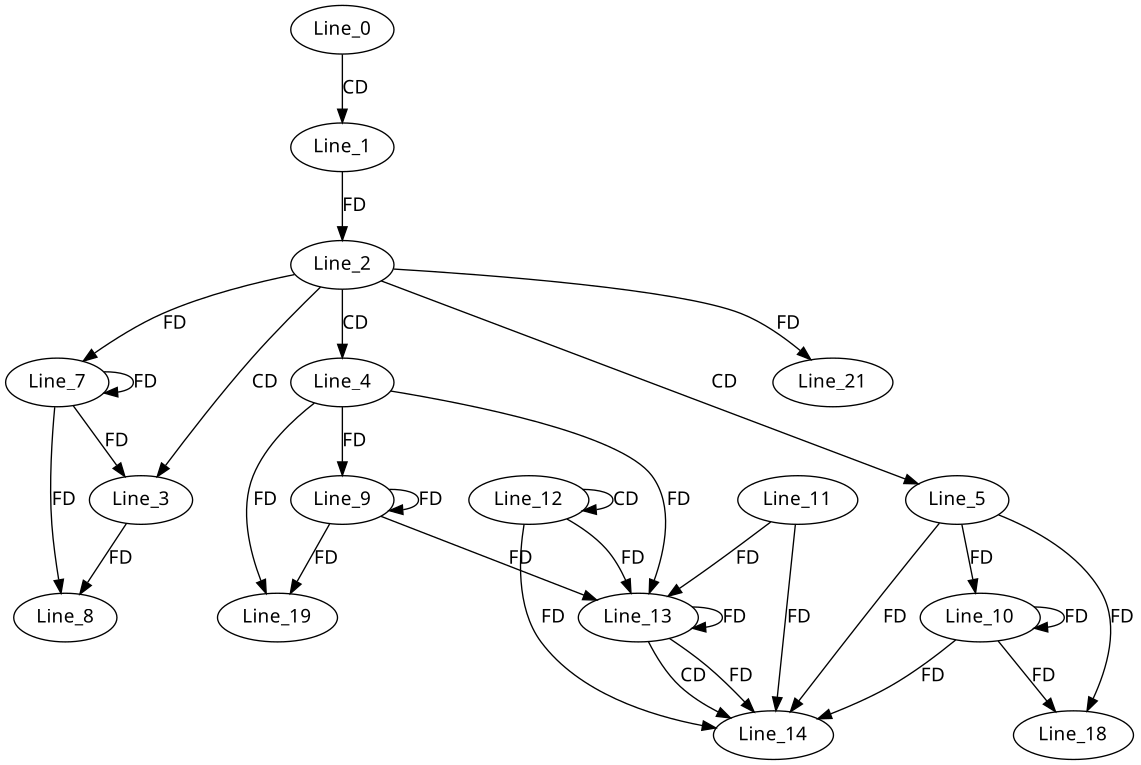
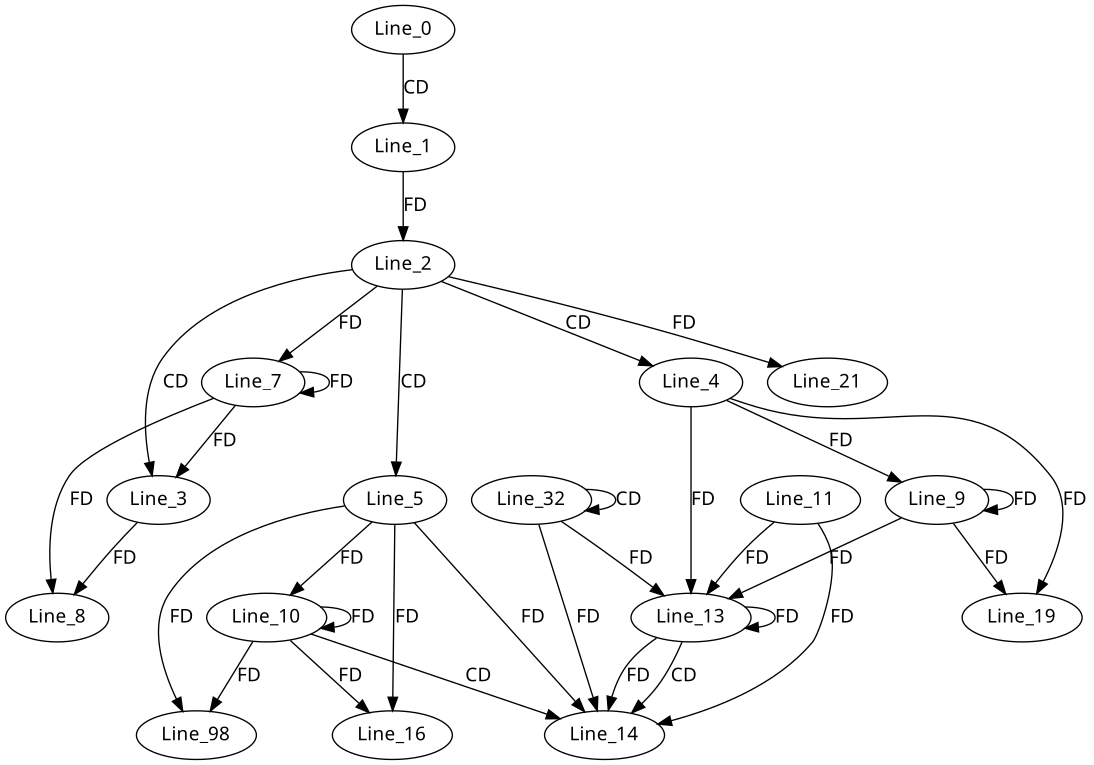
(529, 500) -> (532, 500)
(934, 676) -> (479, 676)
none -> (392, 735)
(1073, 735) -> (196, 735)
